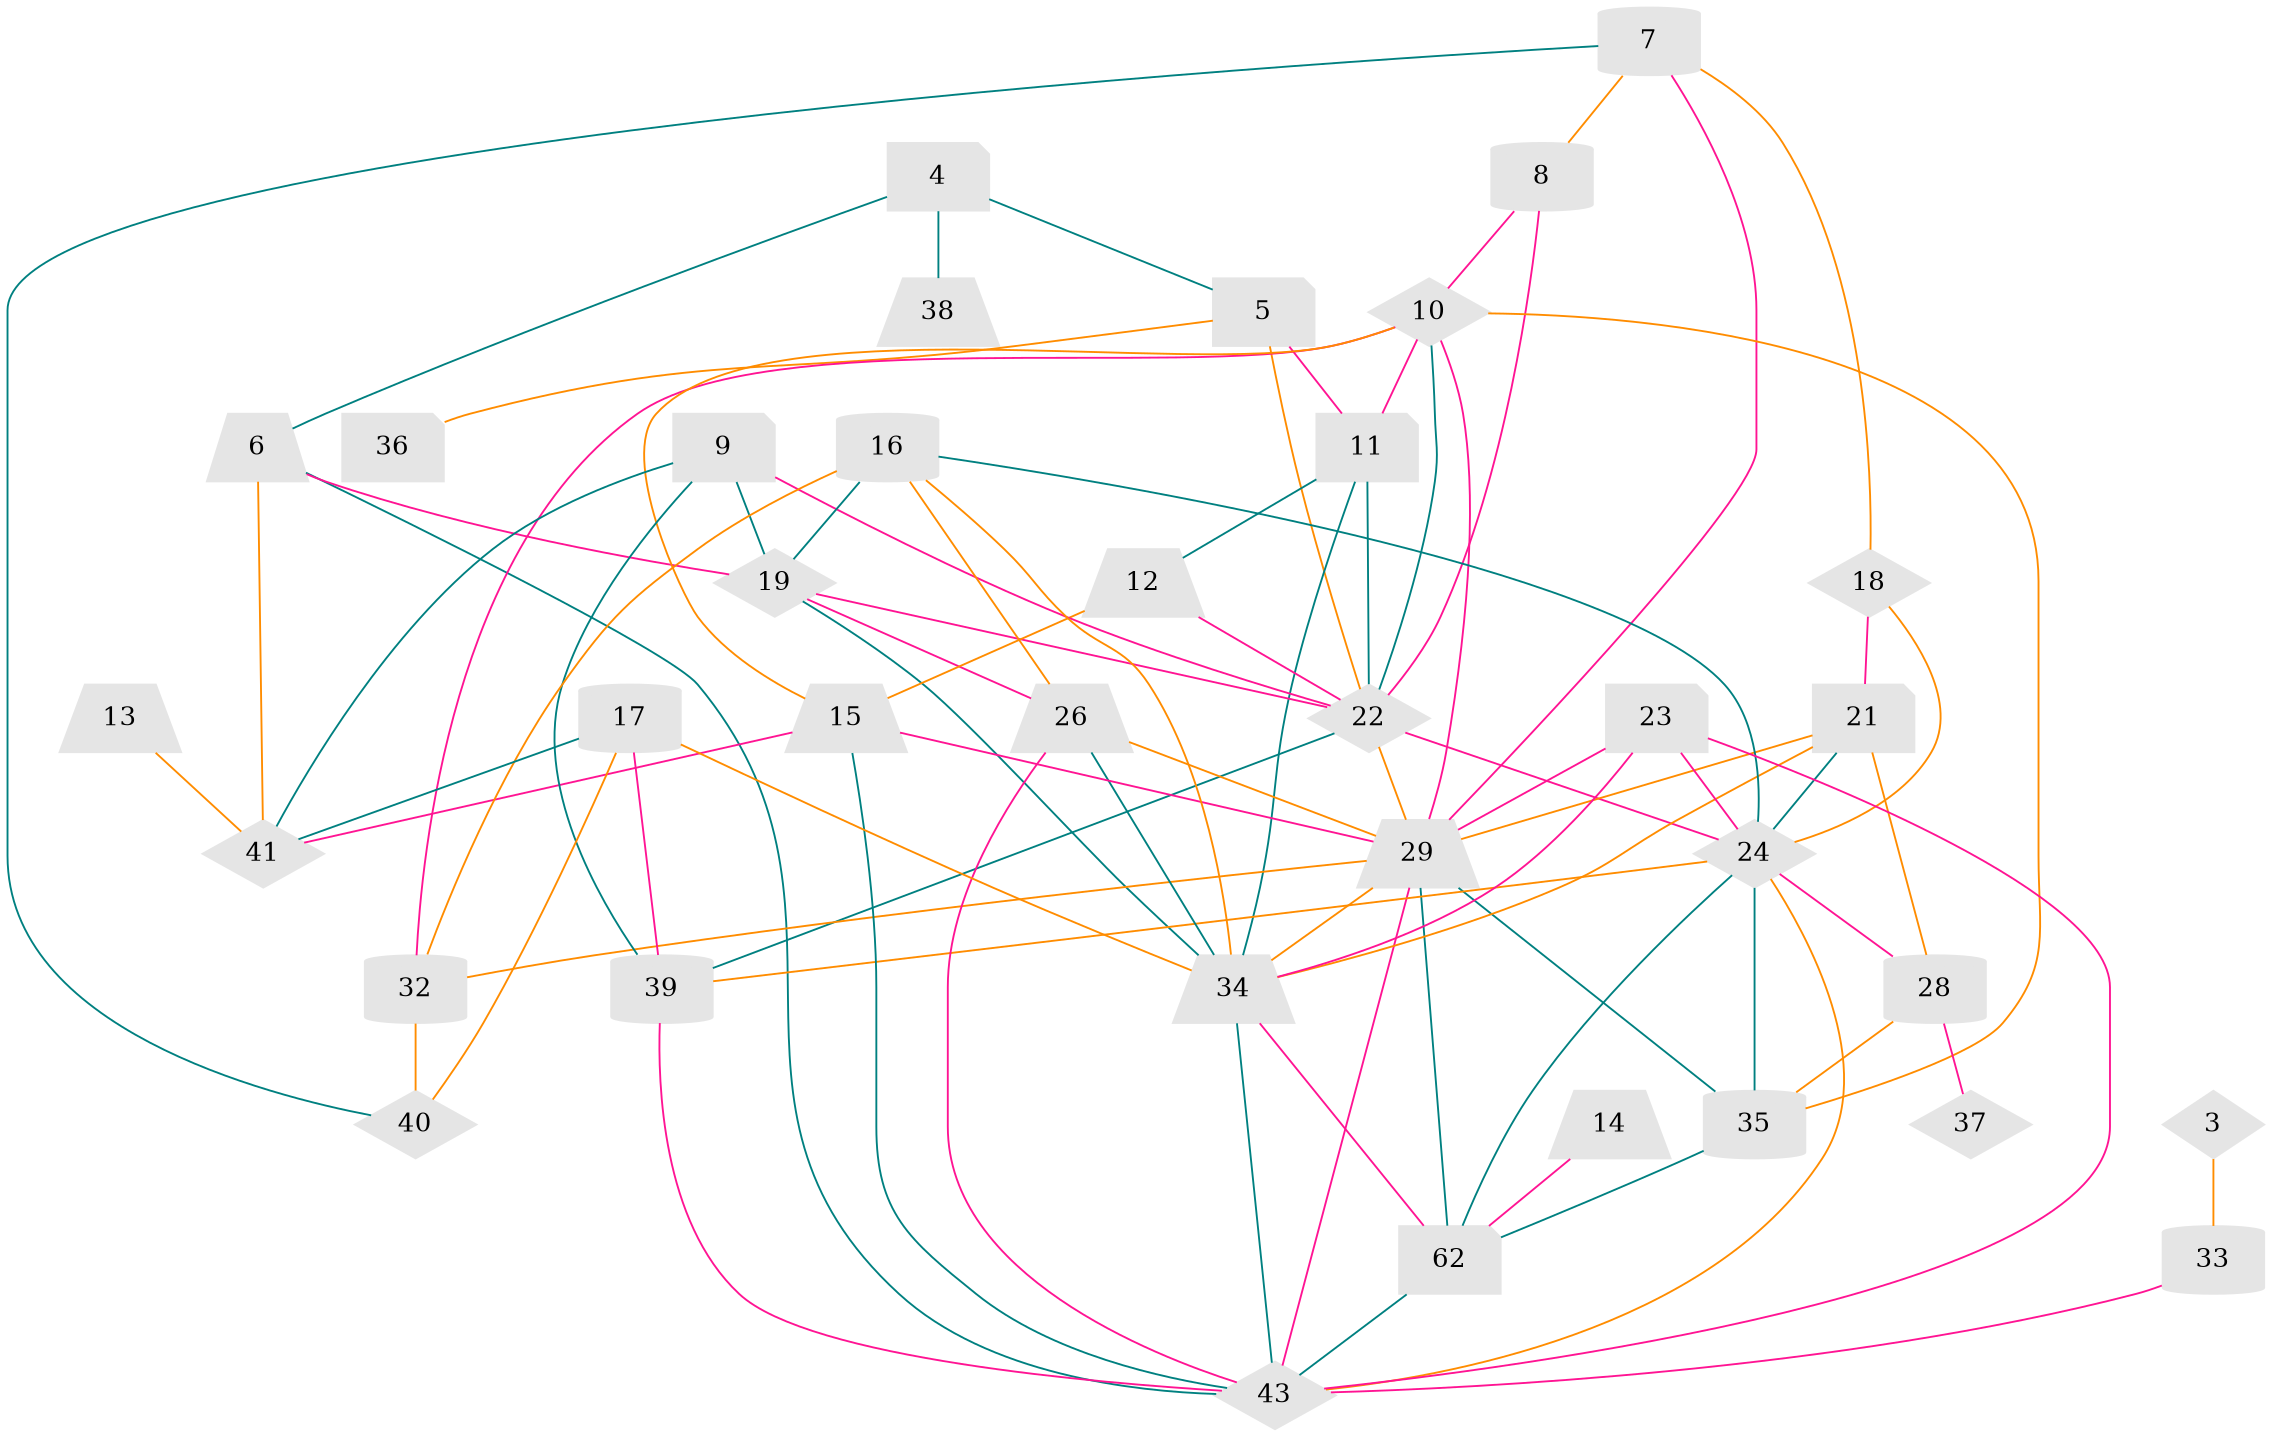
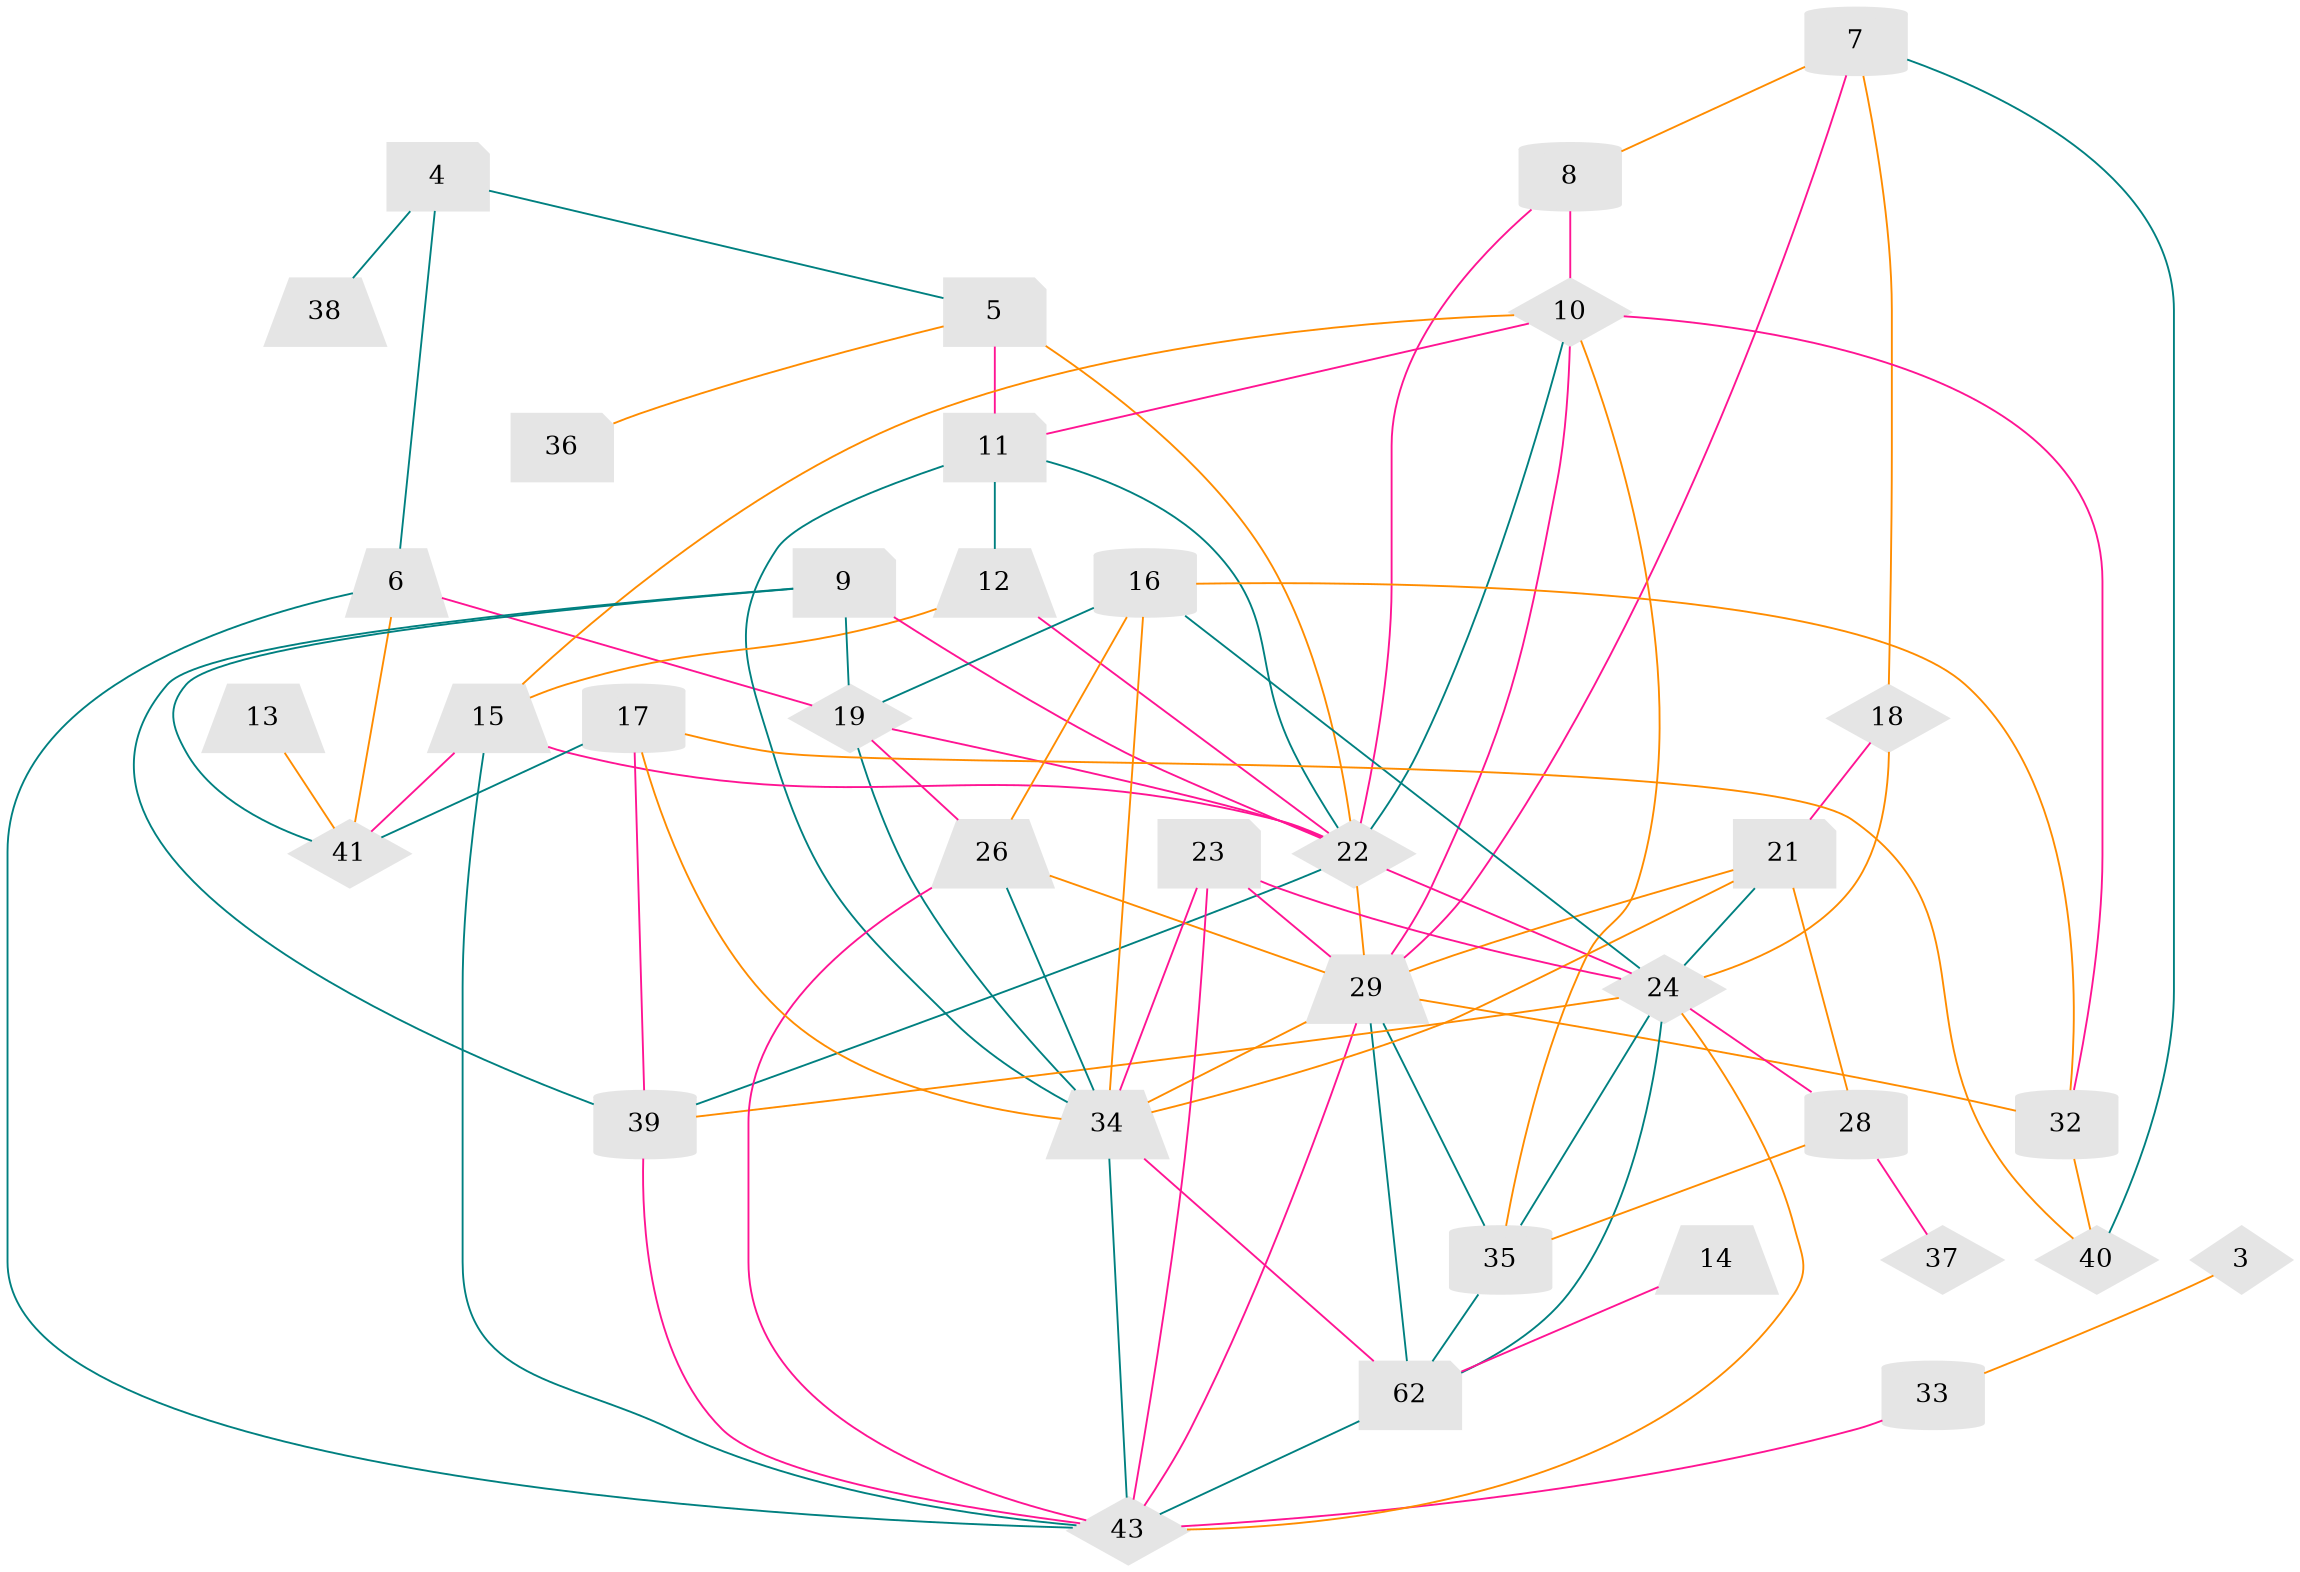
(1137, 787) -> (956, 786)
